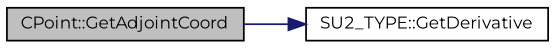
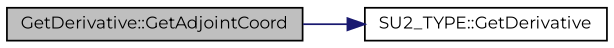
(125, 24) -> (155, 24)
